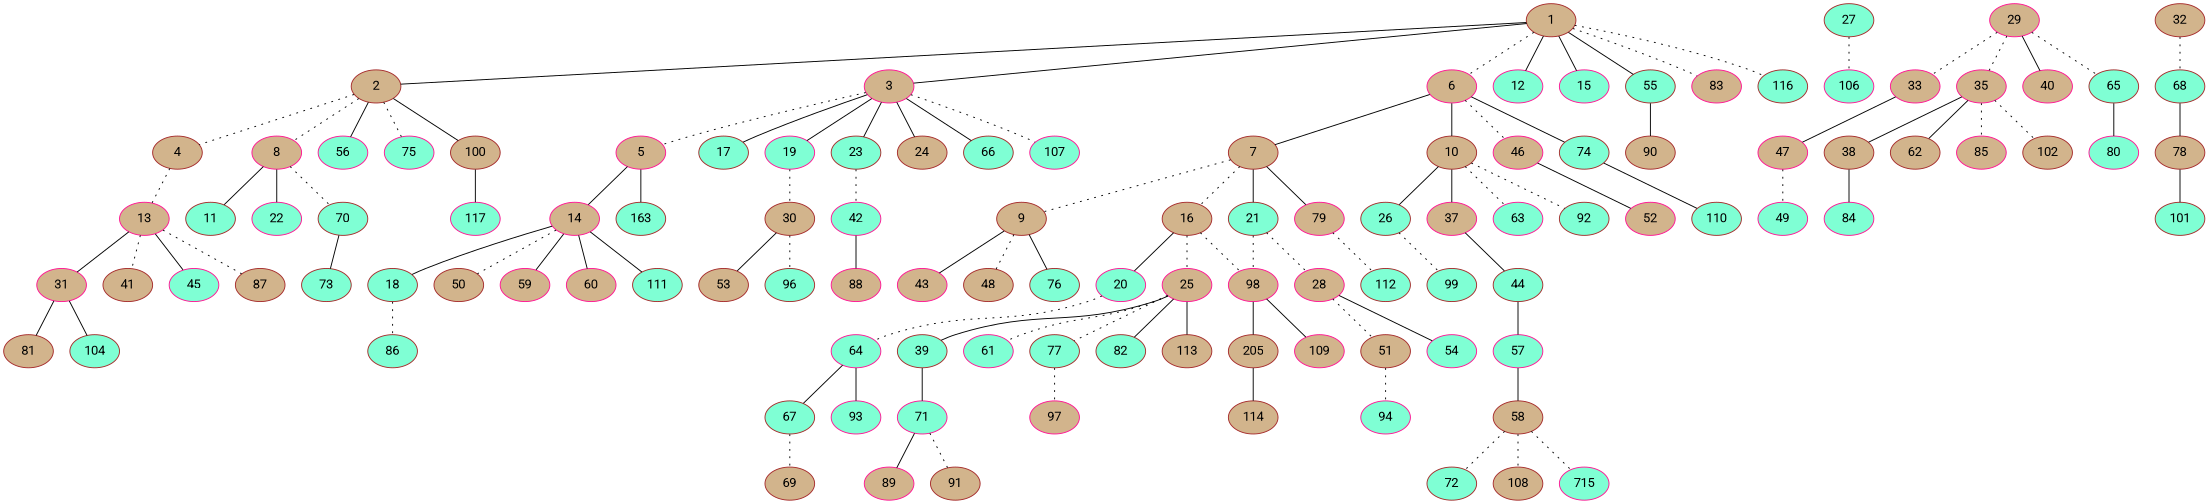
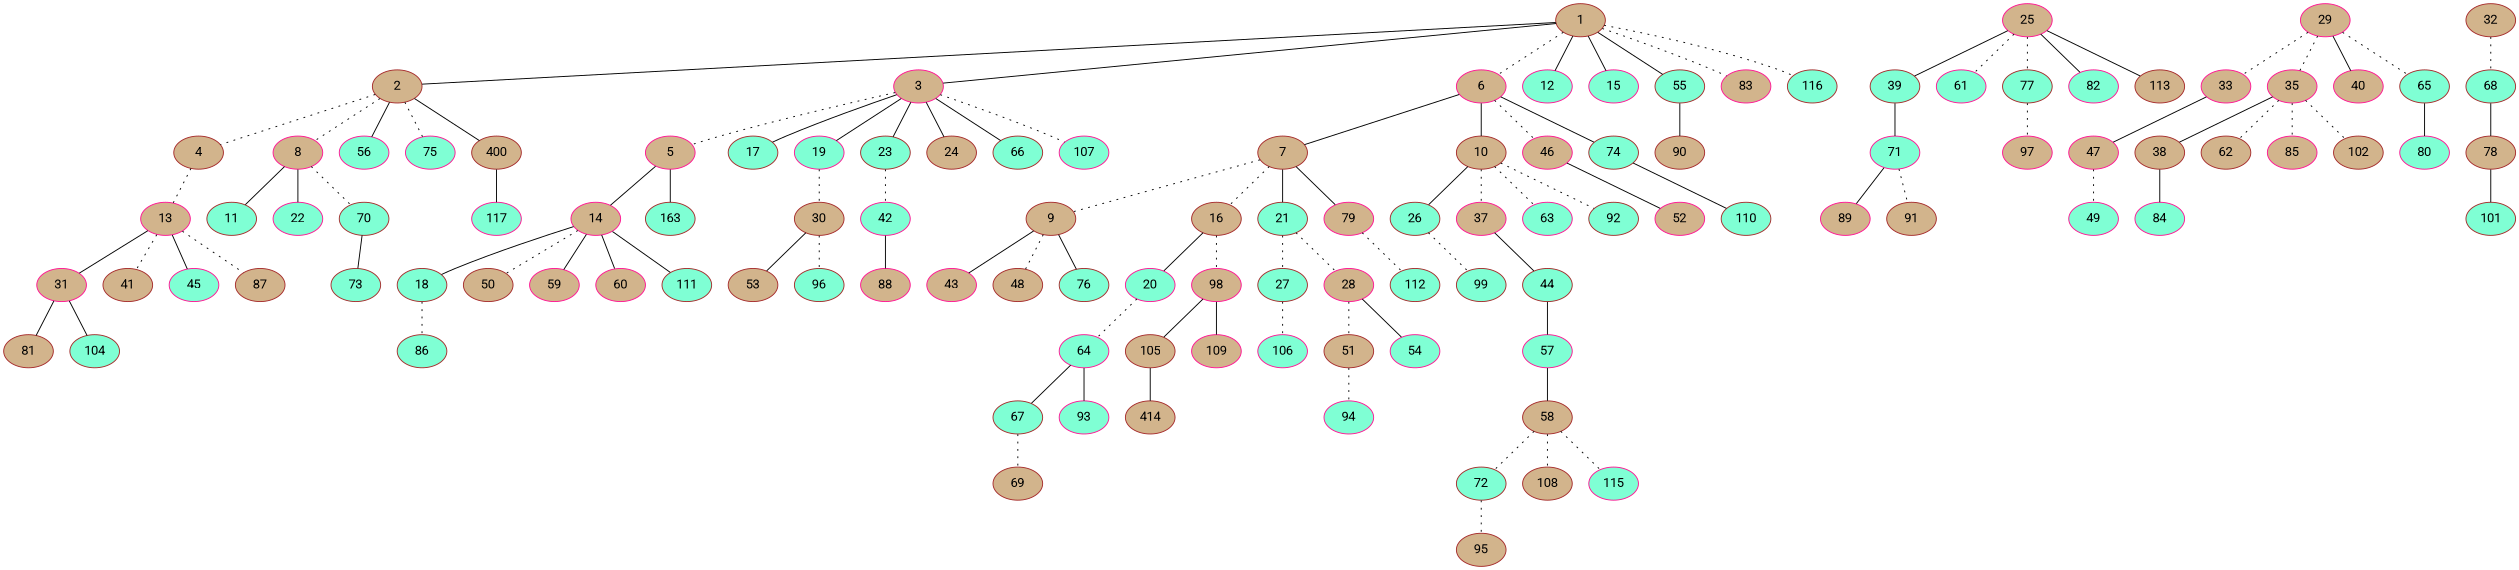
(1948, 119) -> (2259, 119)
(475, 153) -> (497, 153)
(1452, 186) -> (1481, 186)
(1187, 252) -> none
(1253, 252) -> (1283, 252)
(1121, 351) -> (2094, 86)
(1253, 351) -> (1150, 351)
(1253, 417) -> (1150, 417)
(1584, 484) -> (1614, 484)
none -> (1481, 550)
